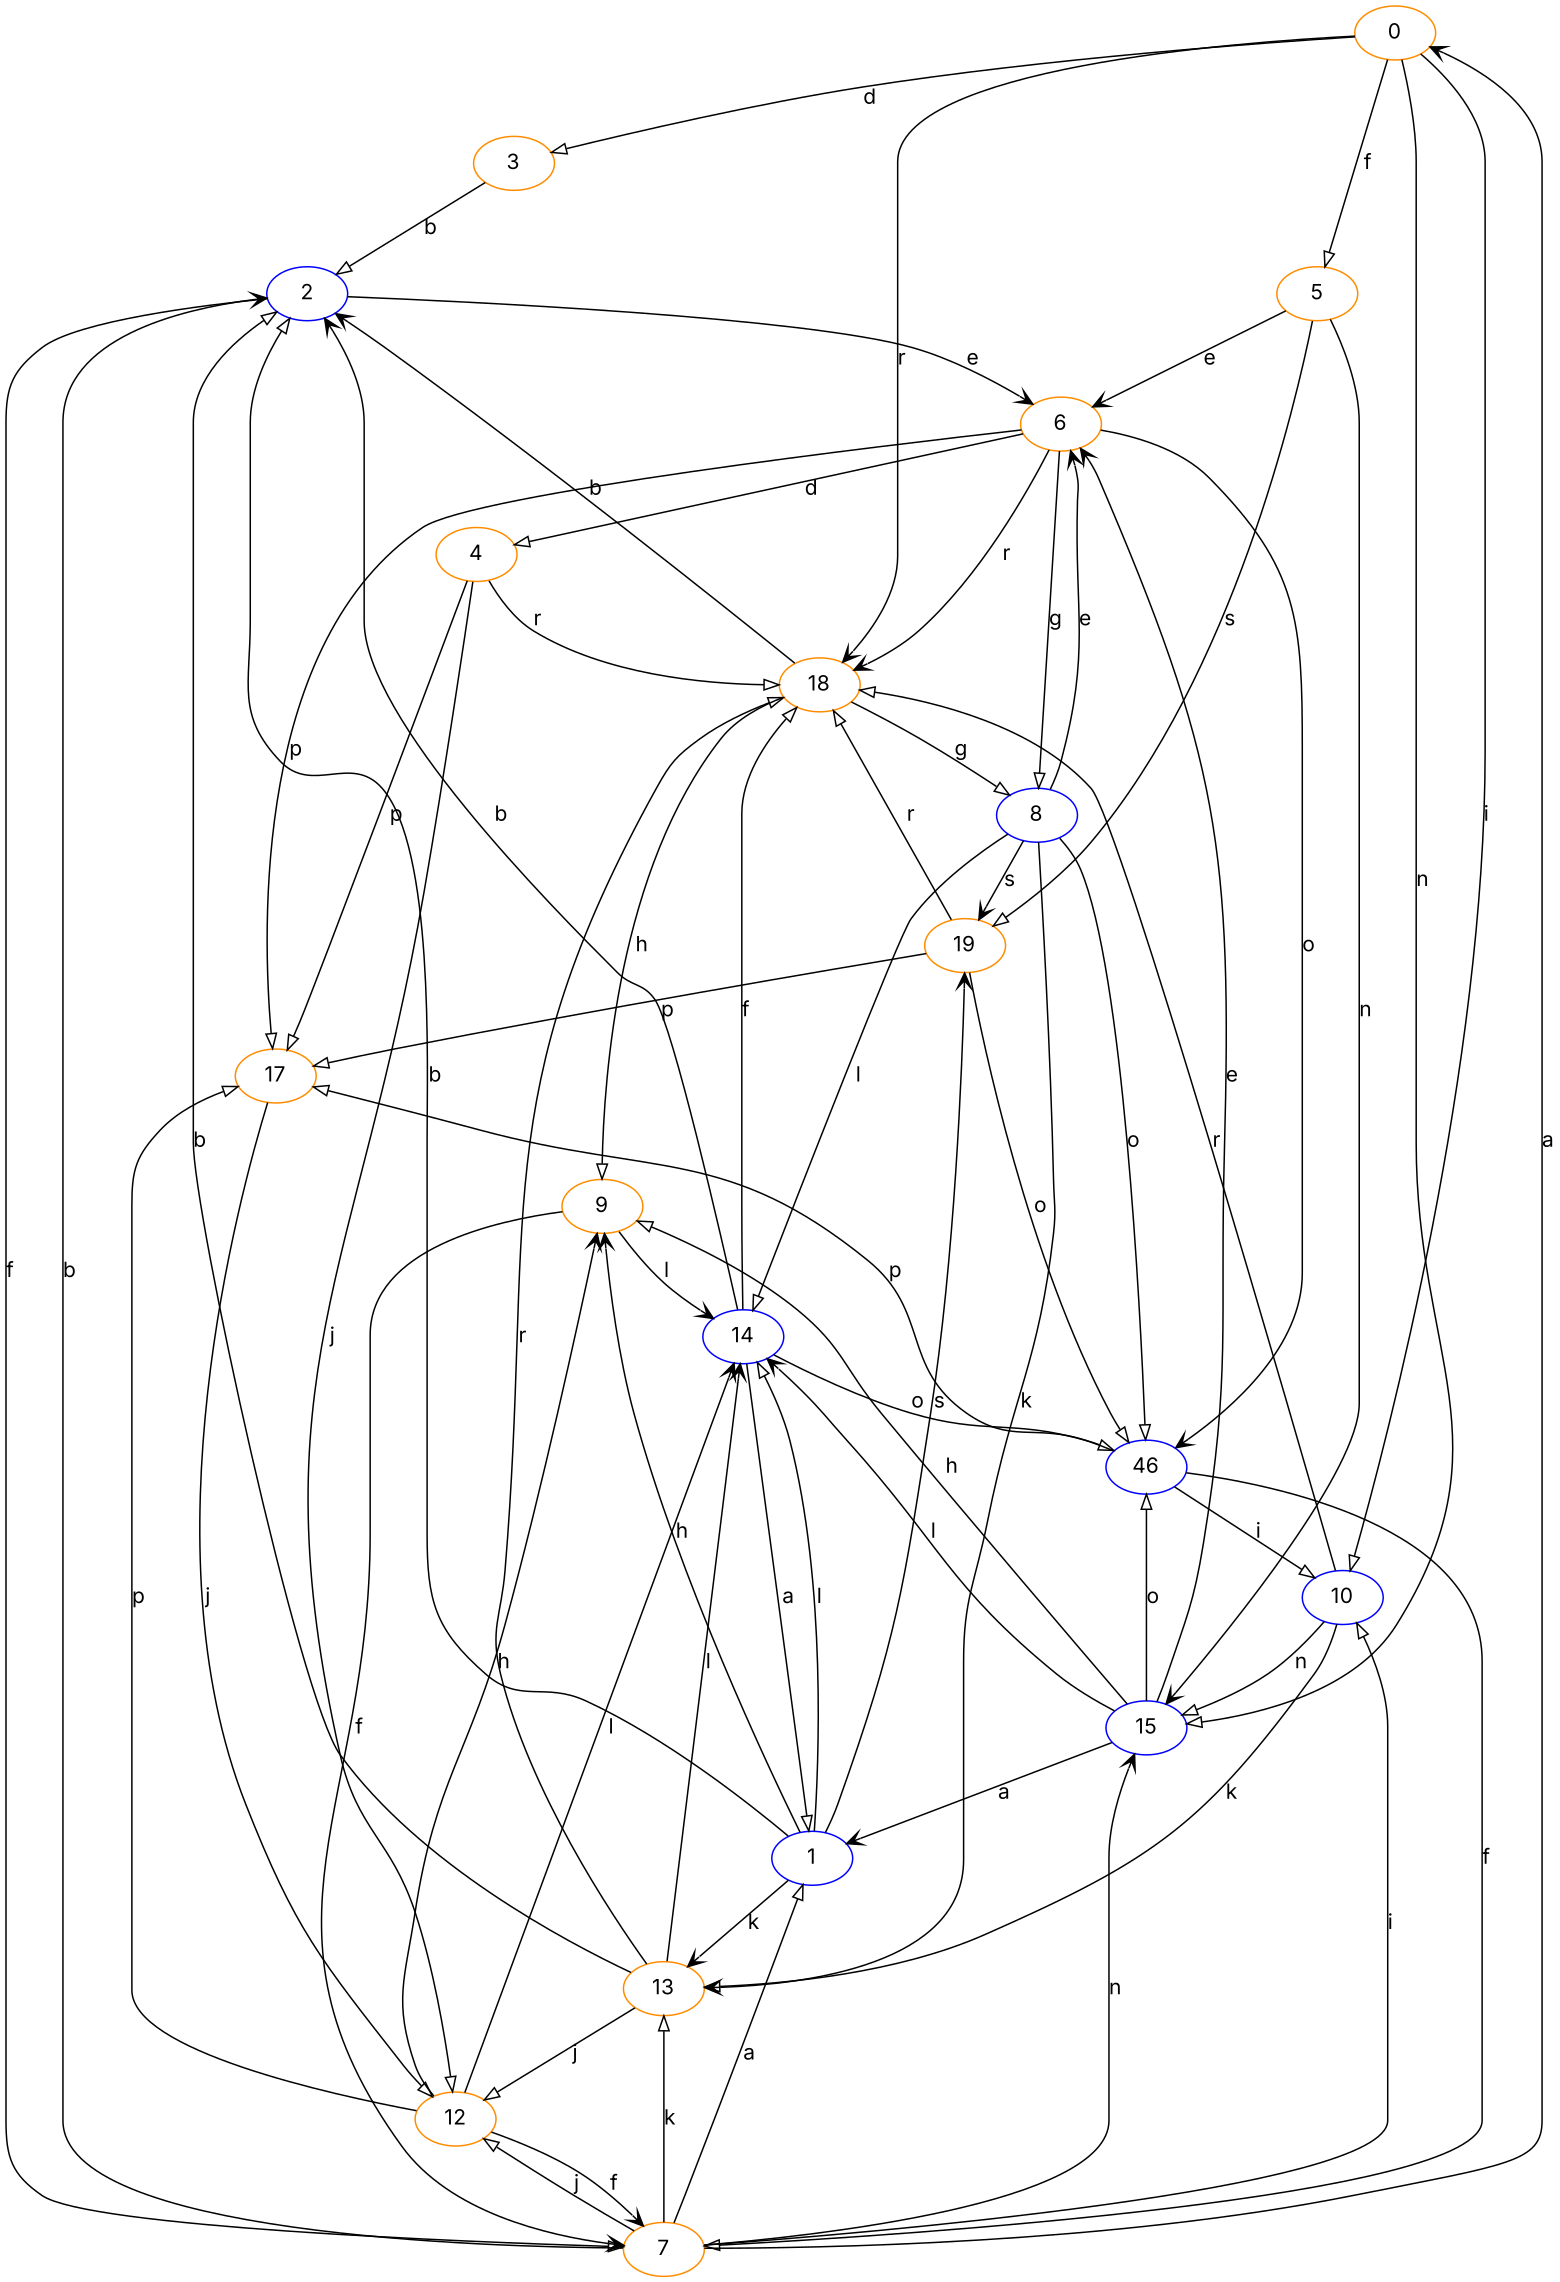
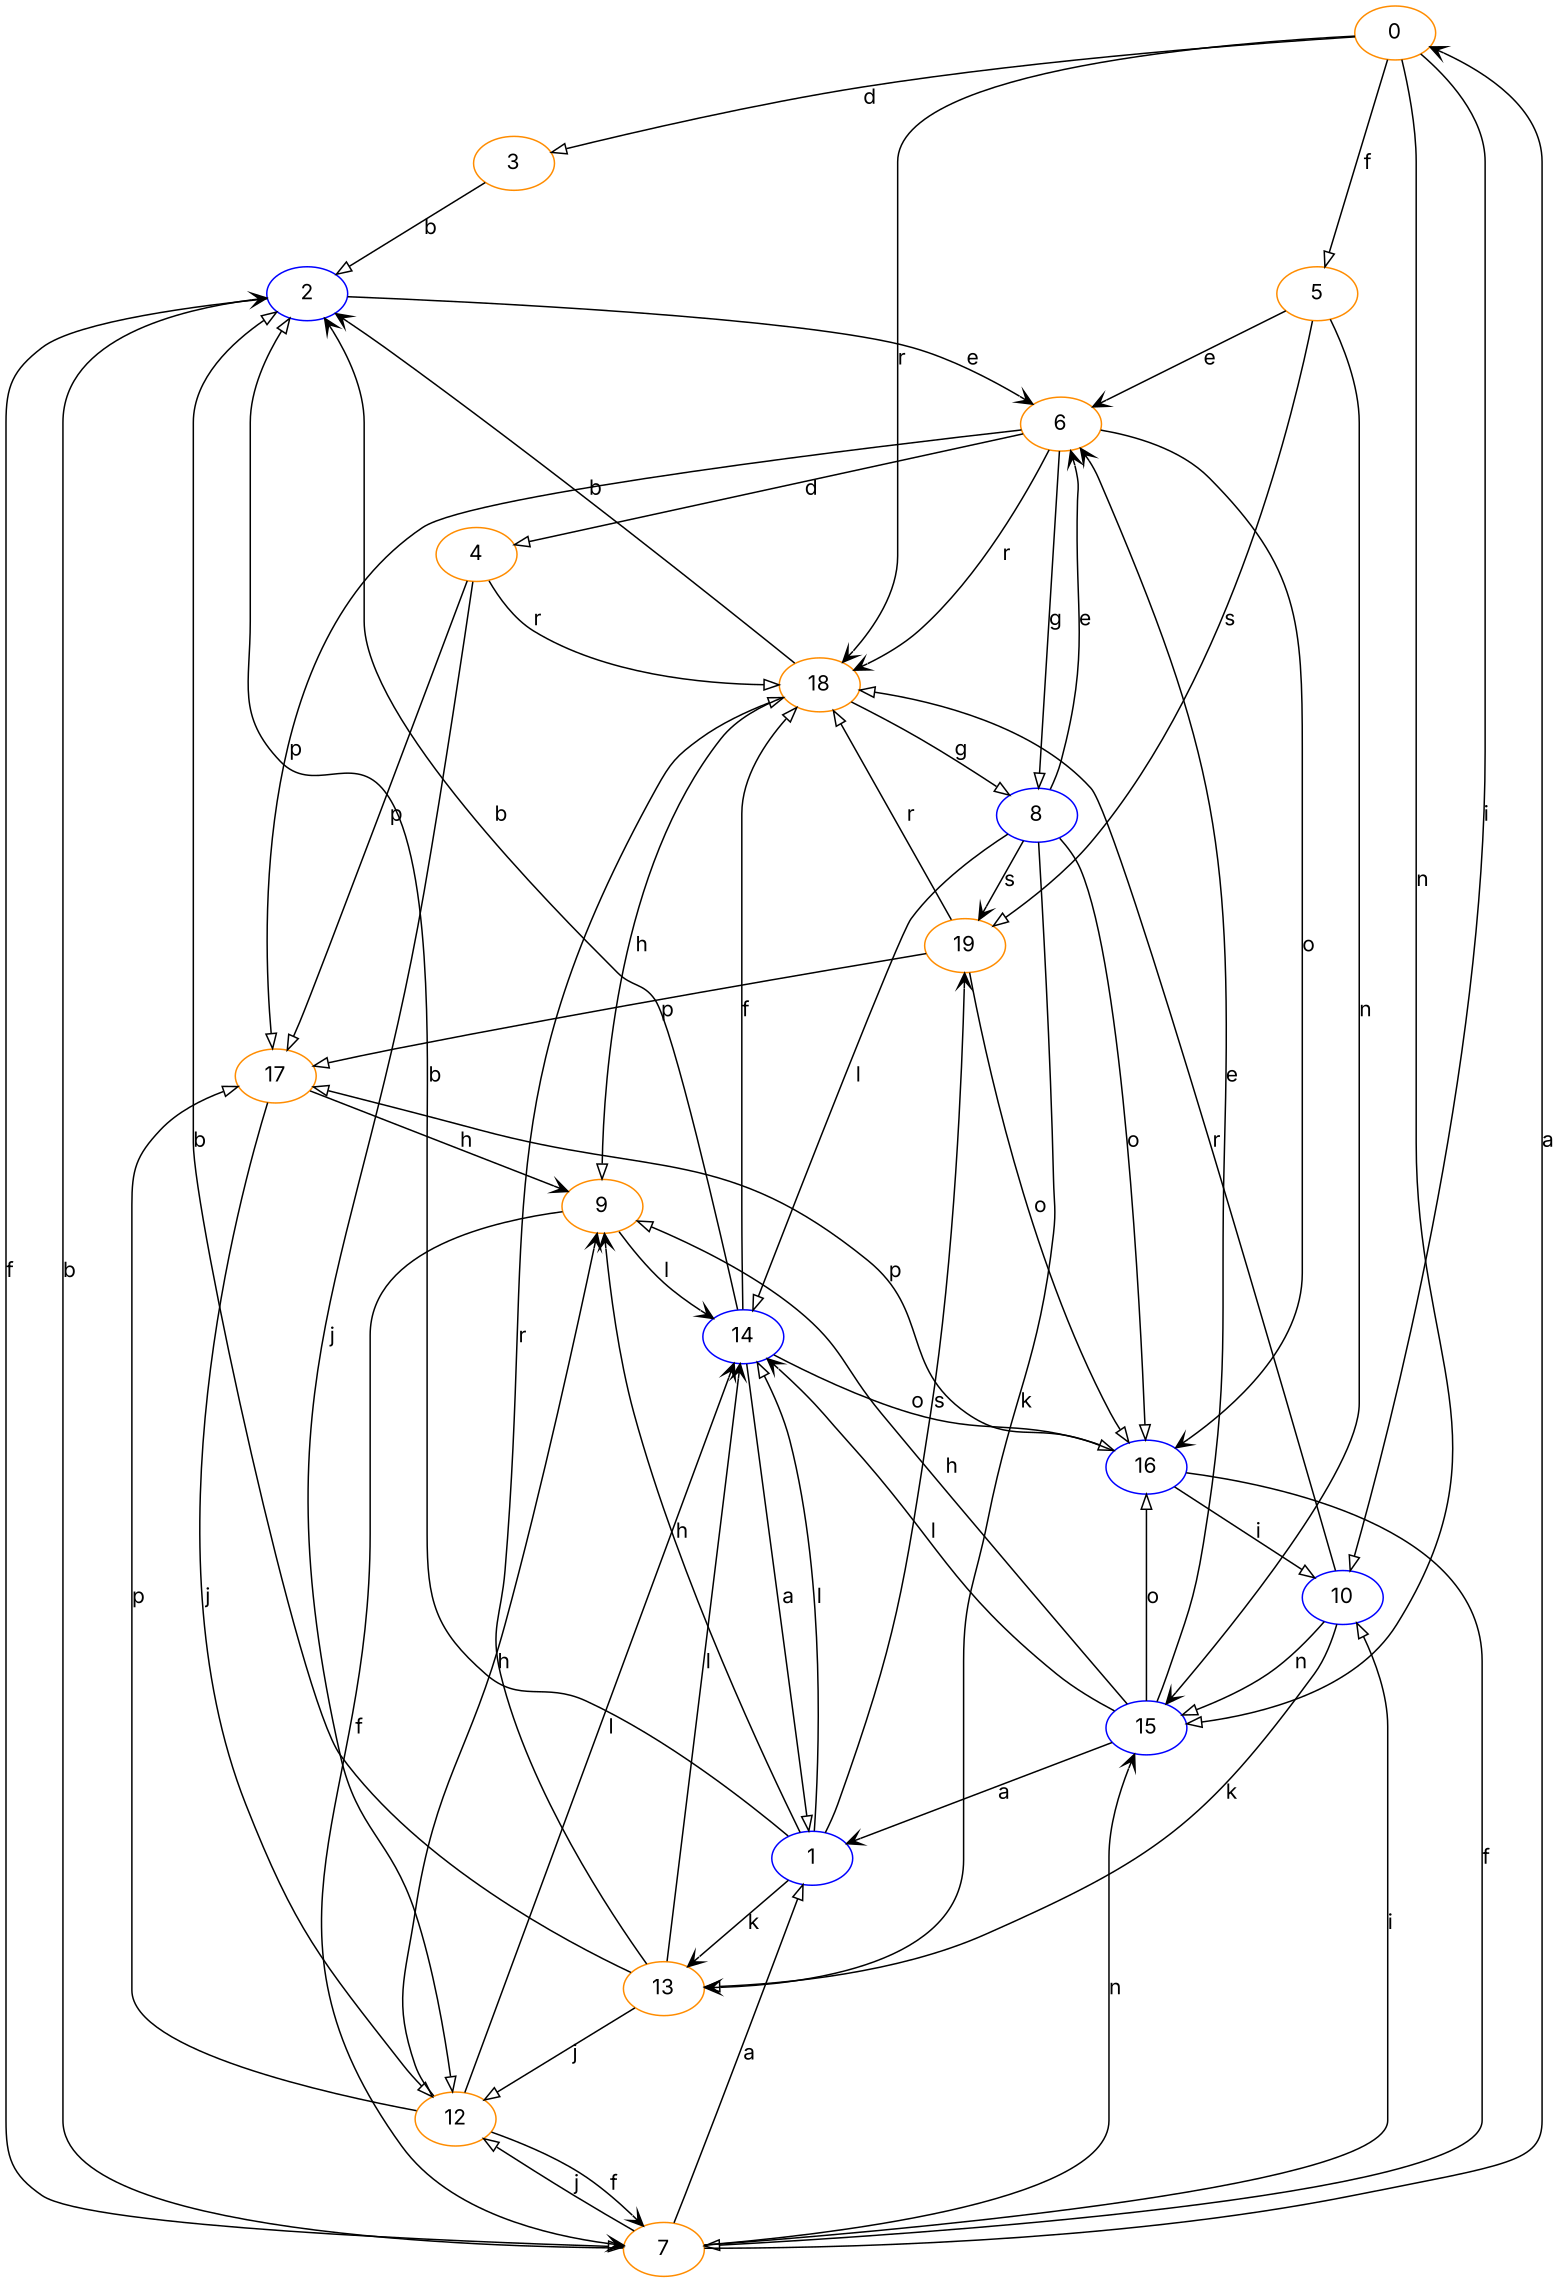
none -> (438, 1141)
(1146, 1467) -> (1146, 1467)
(664, 2127) -> none
